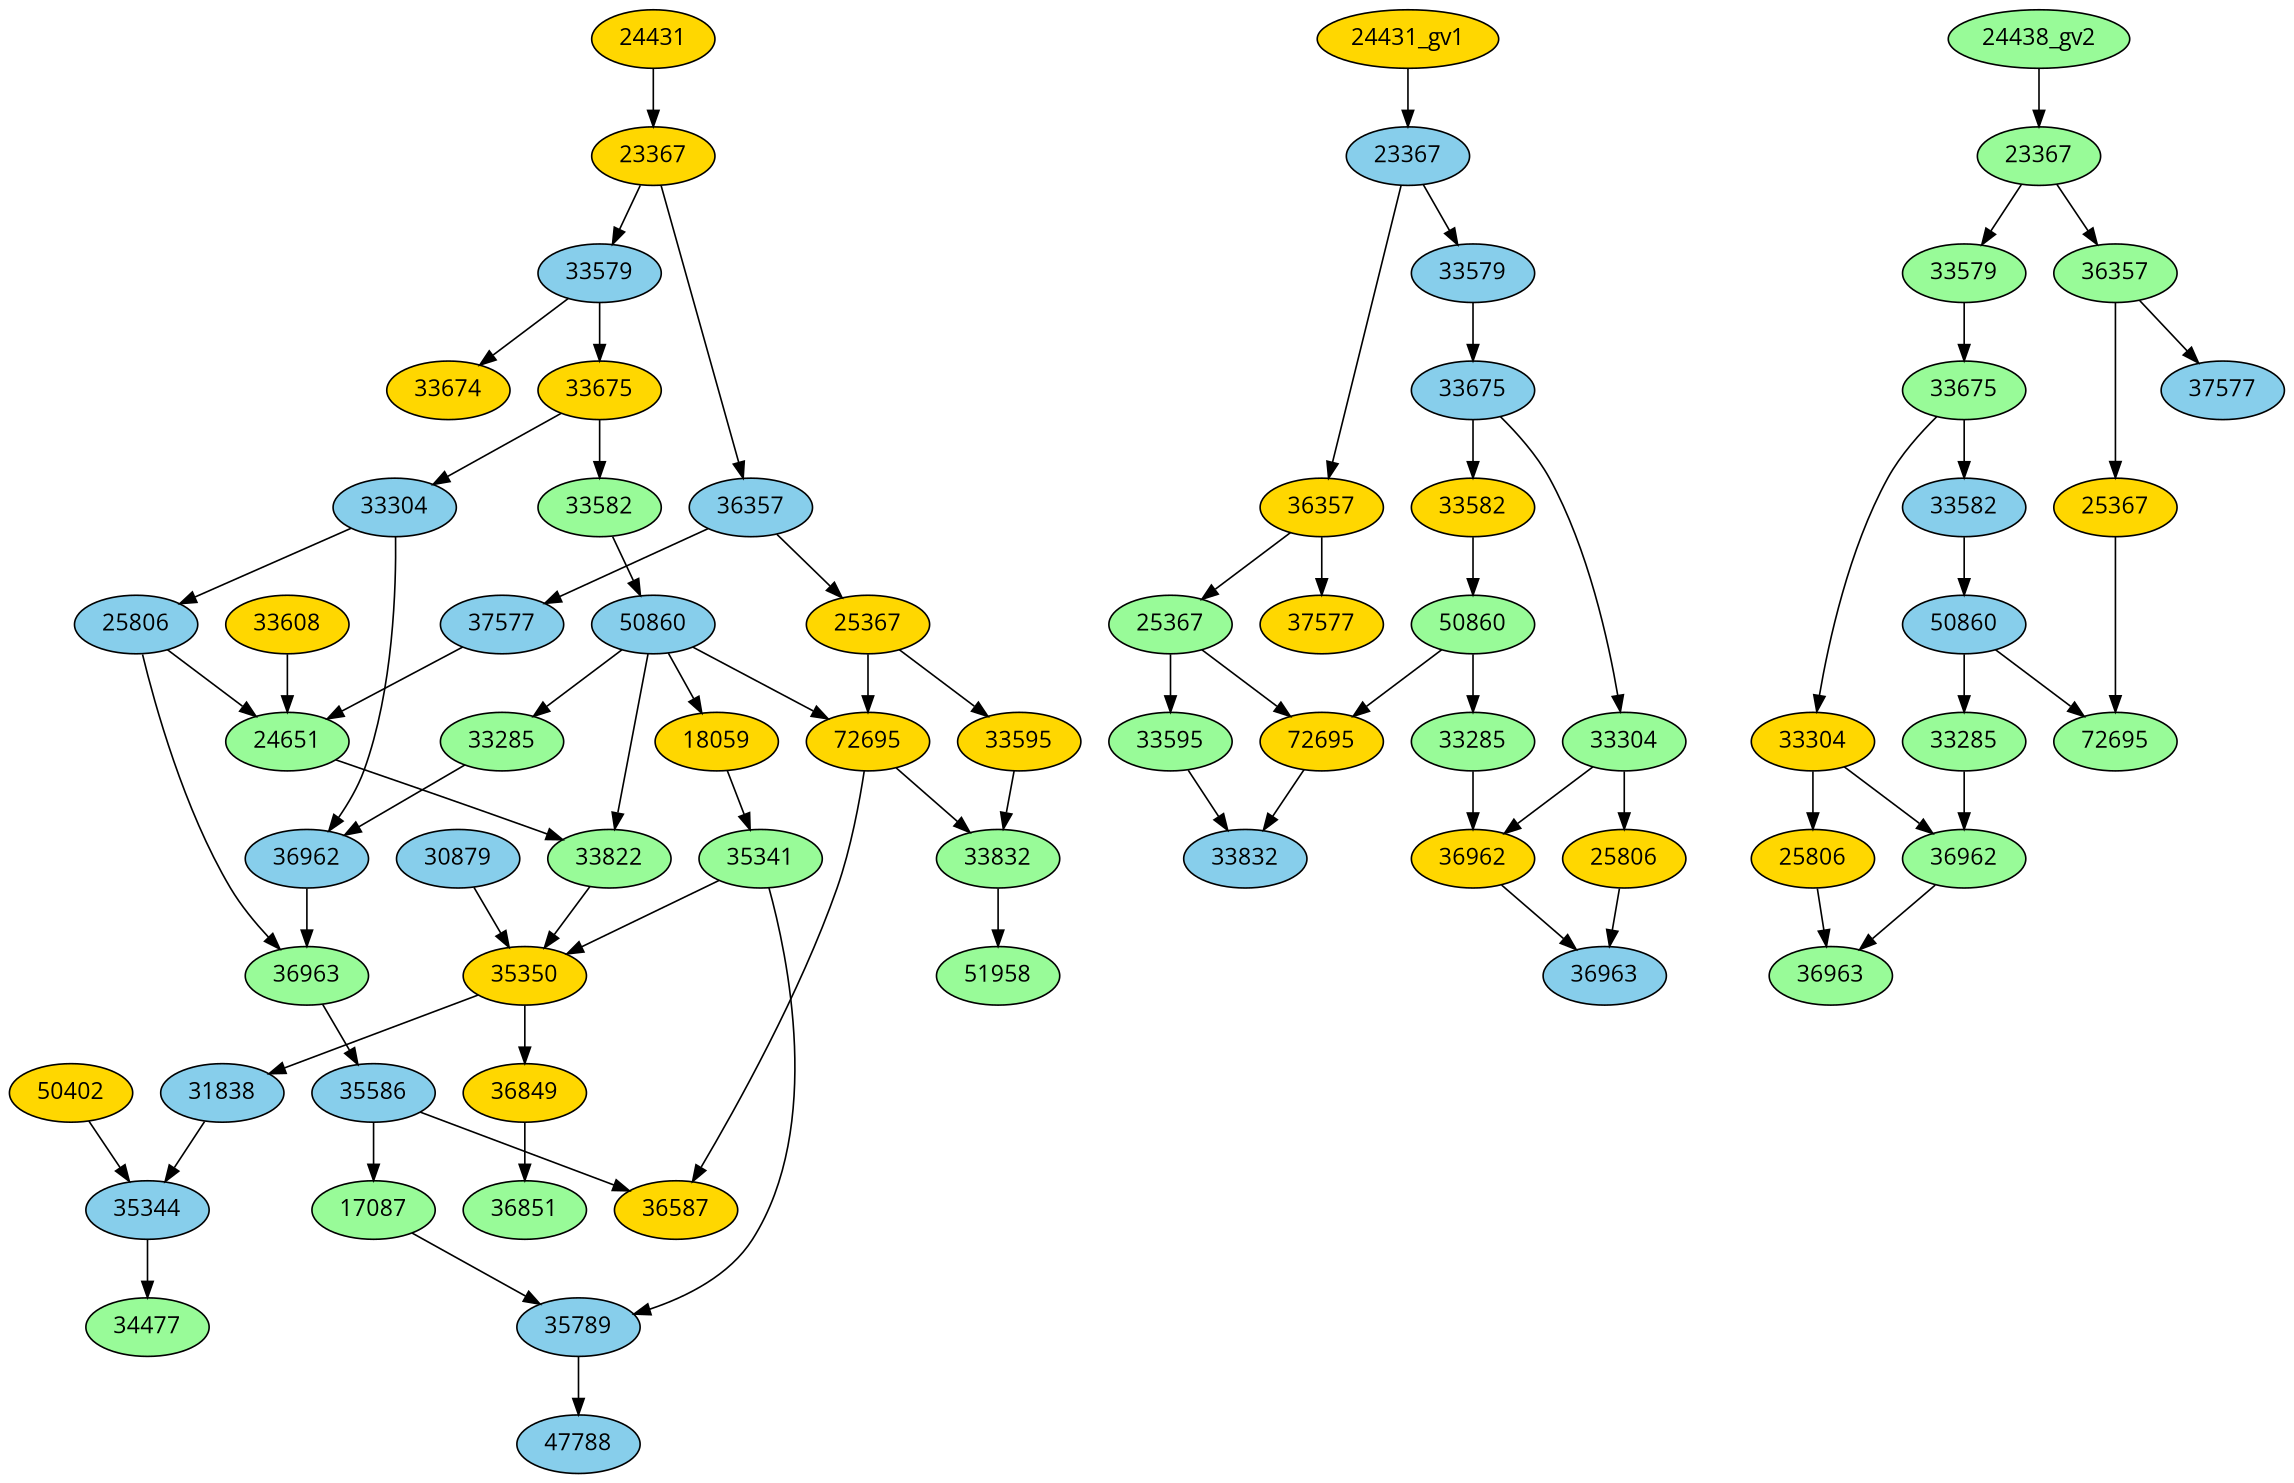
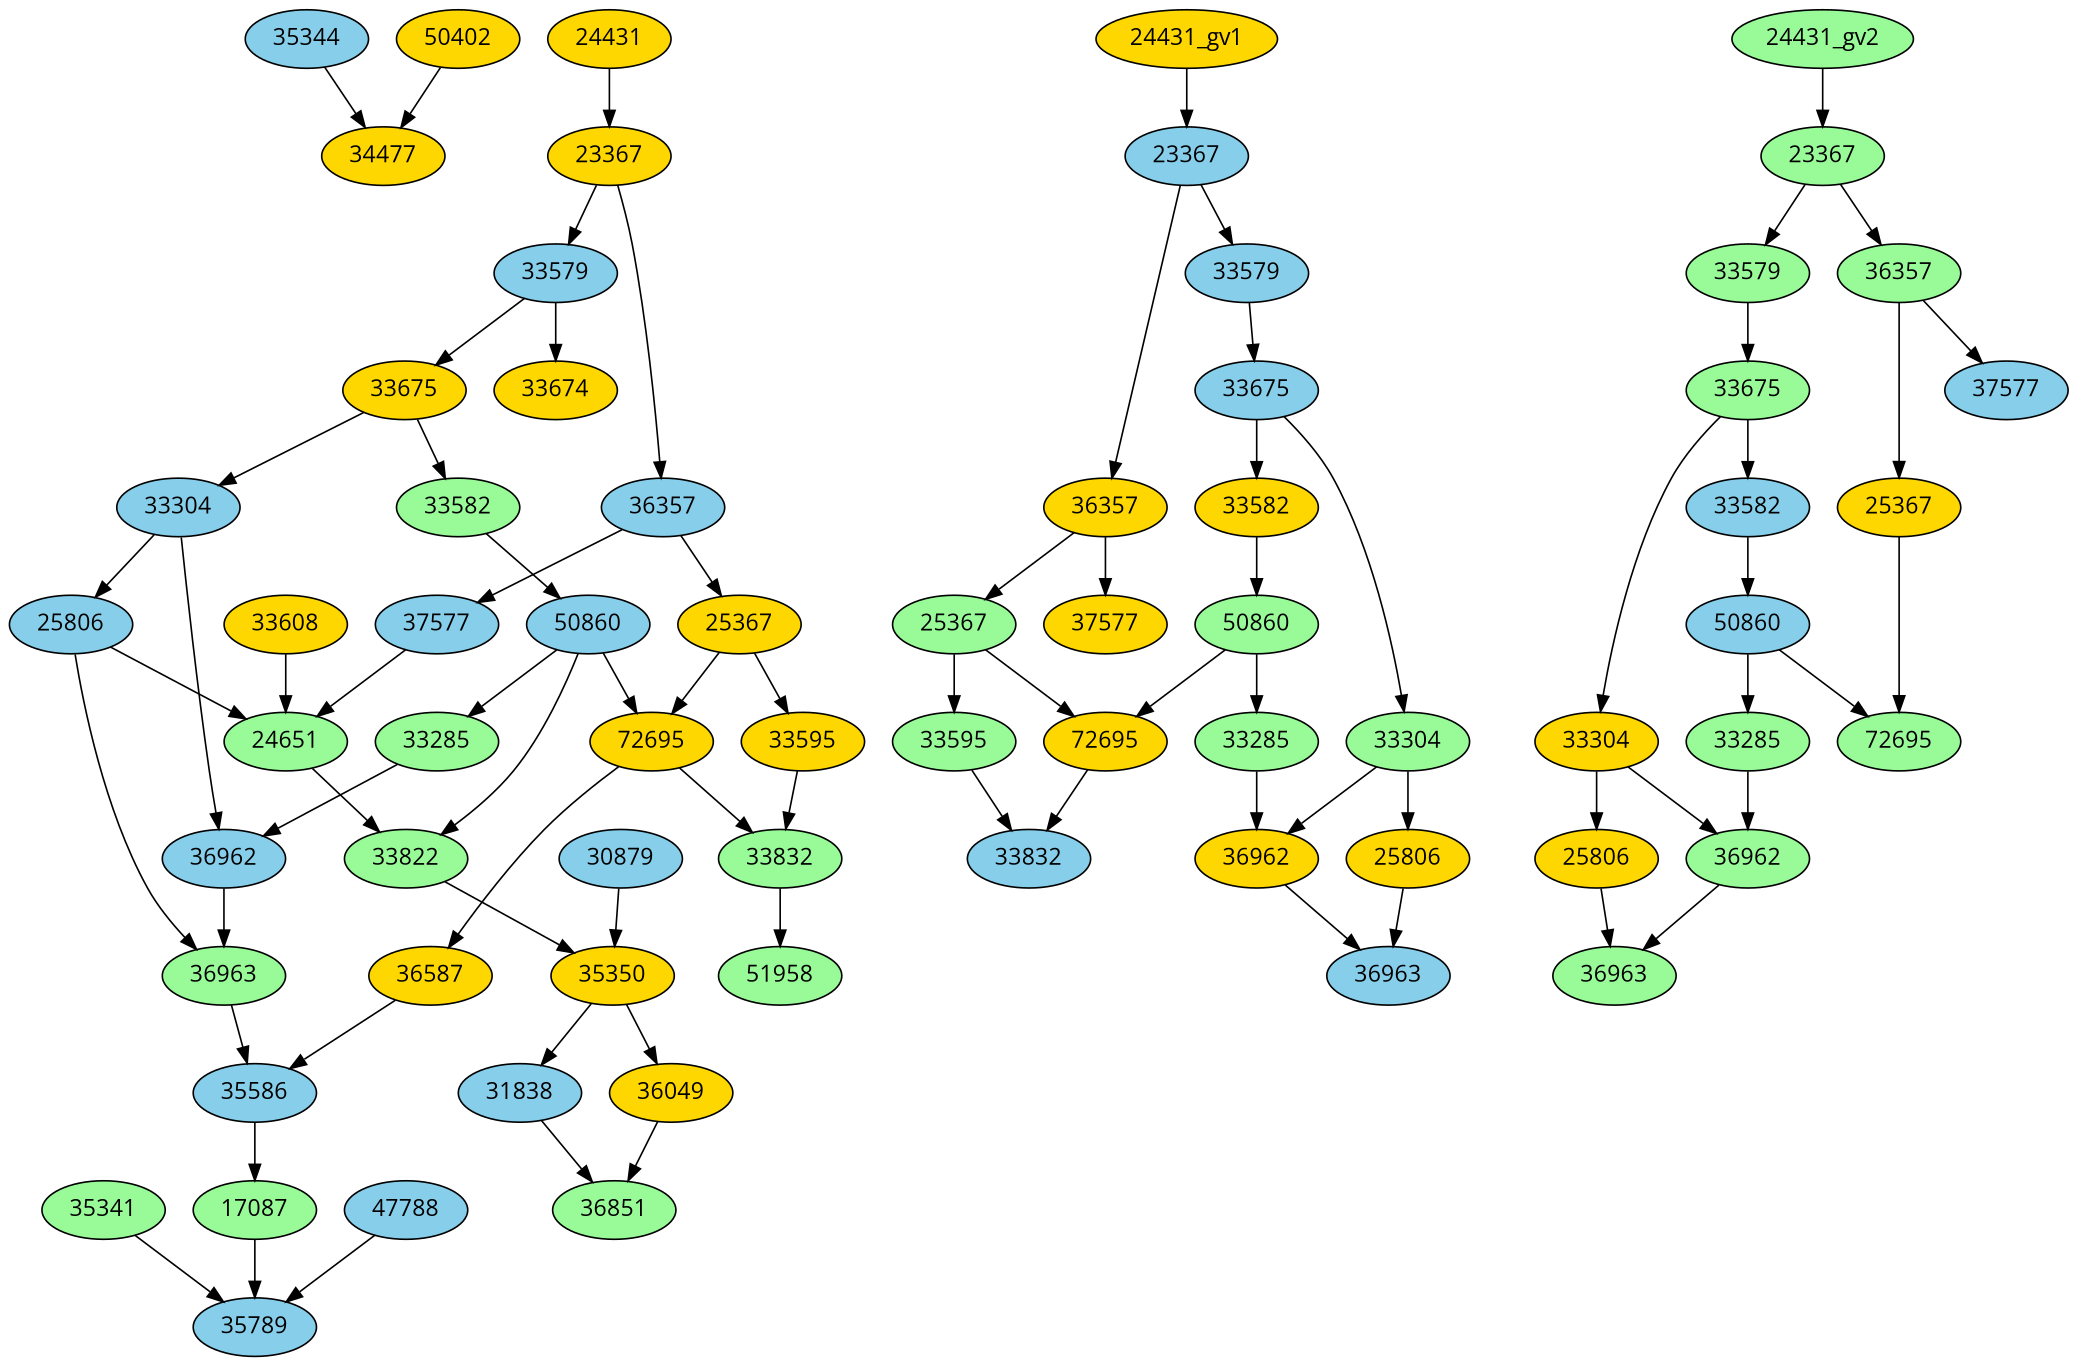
(2039, 39) -> (1823, 39)
(717, 742) -> none
(650, 914) -> none
(525, 1093) -> (671, 1093)
(104, 1144) -> (425, 91)
(189, 1145) -> (561, 1145)
(512, 1147) -> (350, 1030)
(148, 1327) -> (383, 156)
(579, 1378) -> (337, 1263)
